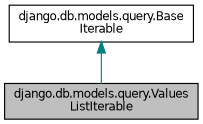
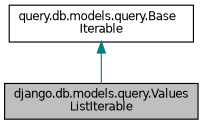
(101, 24) -> (101, 24)
